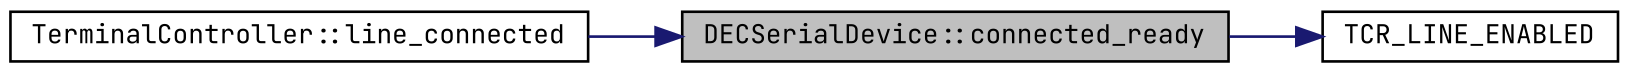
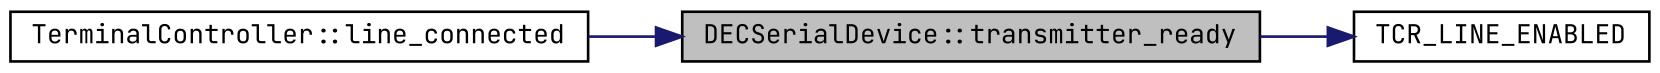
(955, 37) -> (971, 37)
